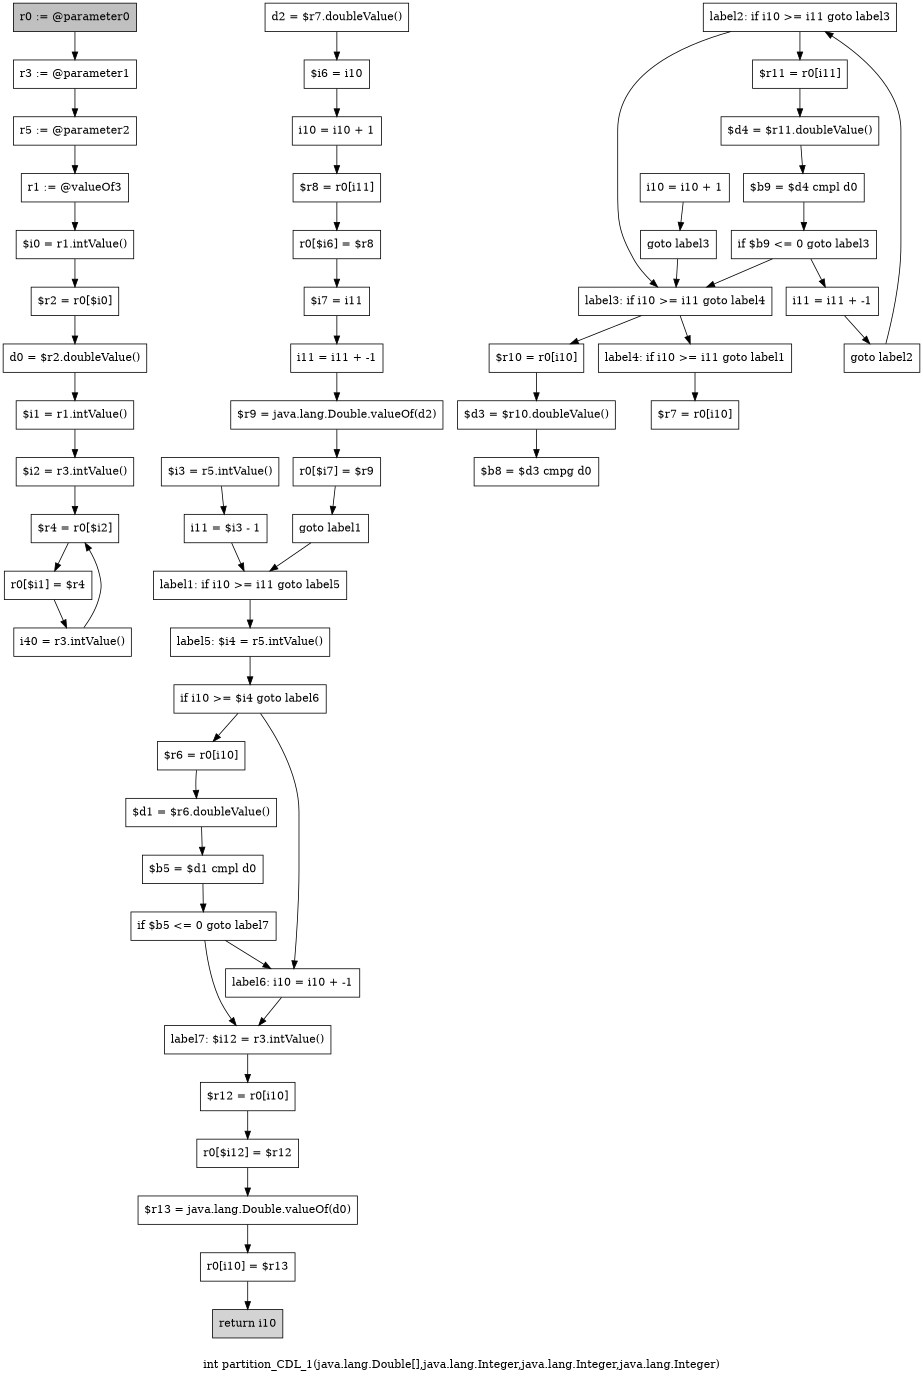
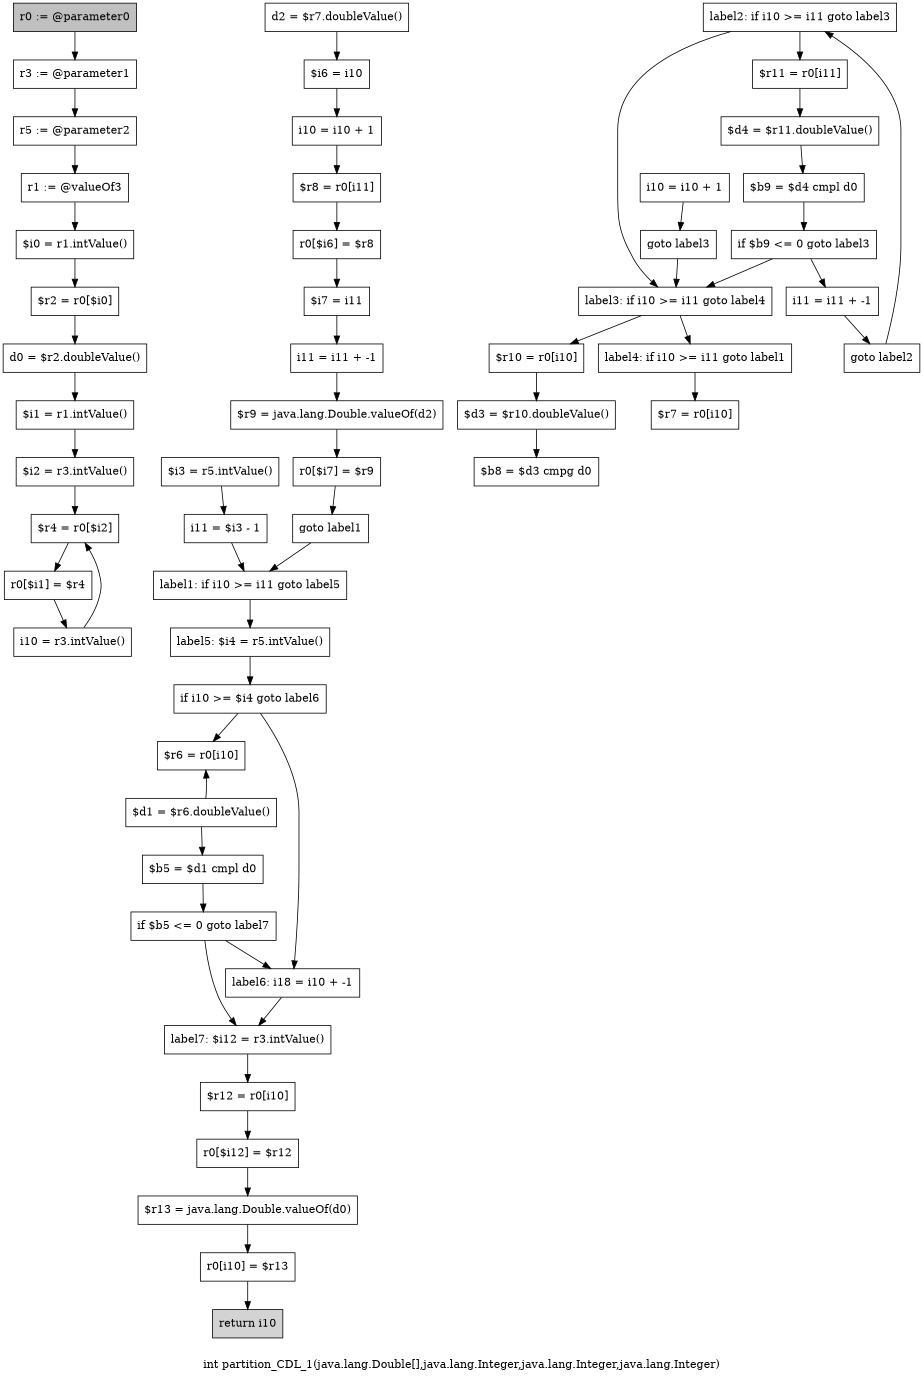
(73, 642) -> (73, 642)
(196, 780) -> (206, 788)
(293, 983) -> (293, 983)
